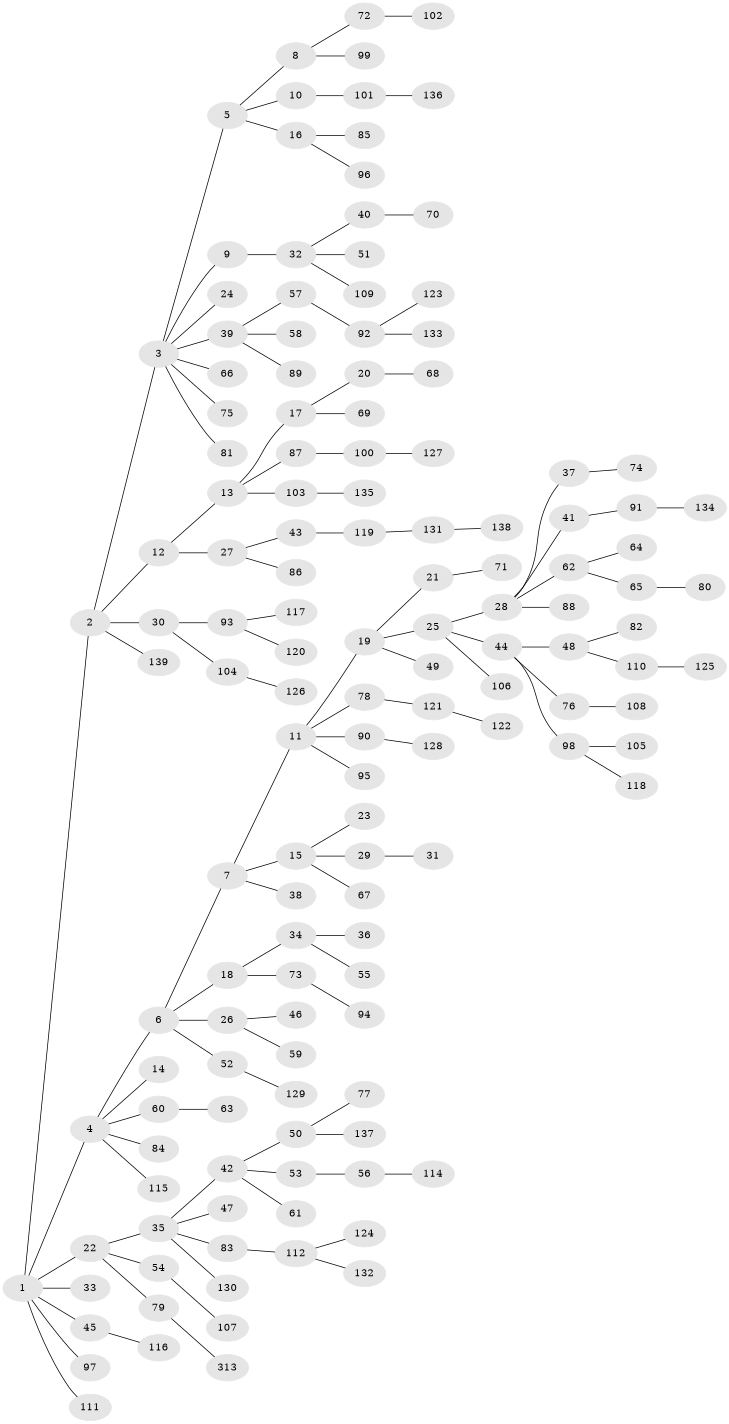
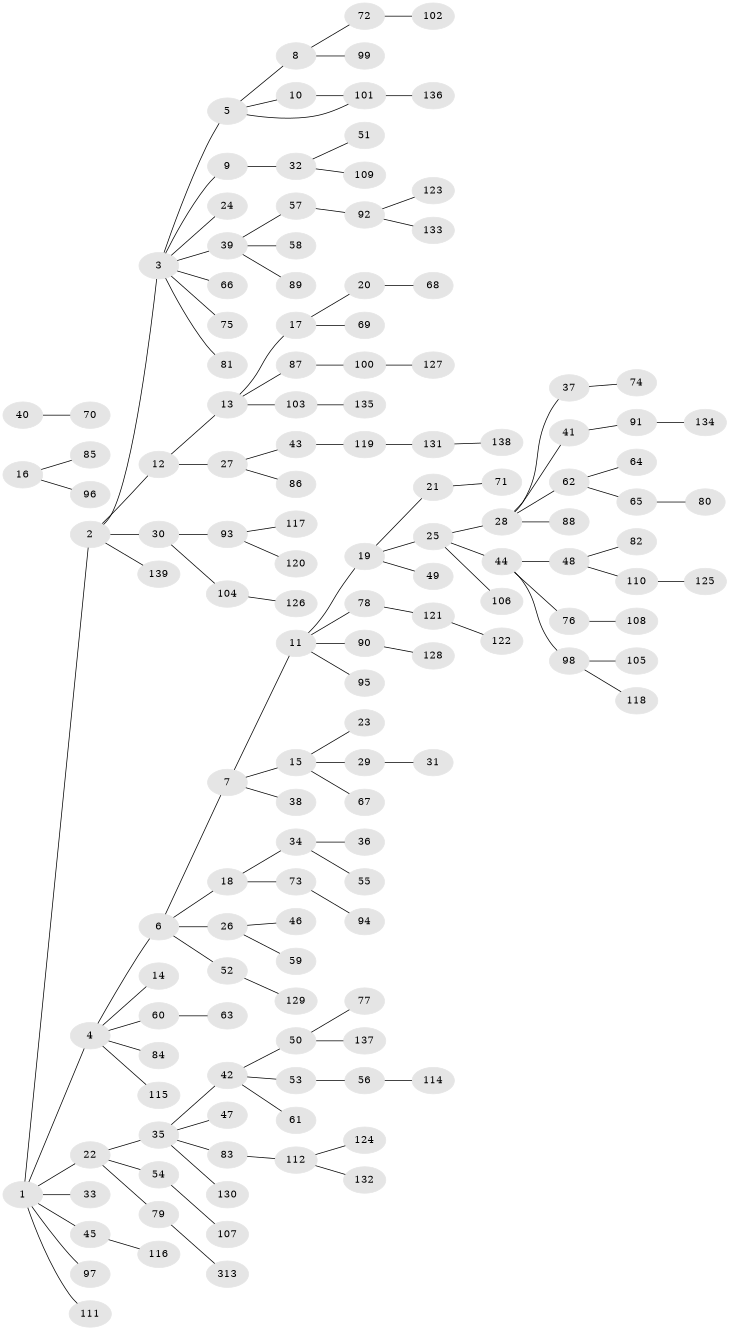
(262, 125) -> (299, 118)
(330, 235) -> none
